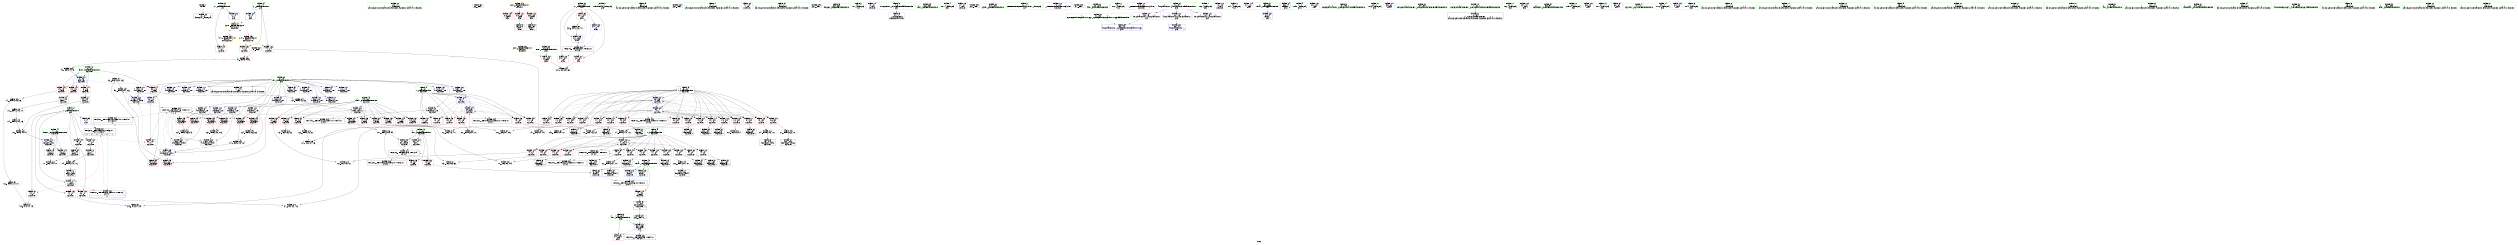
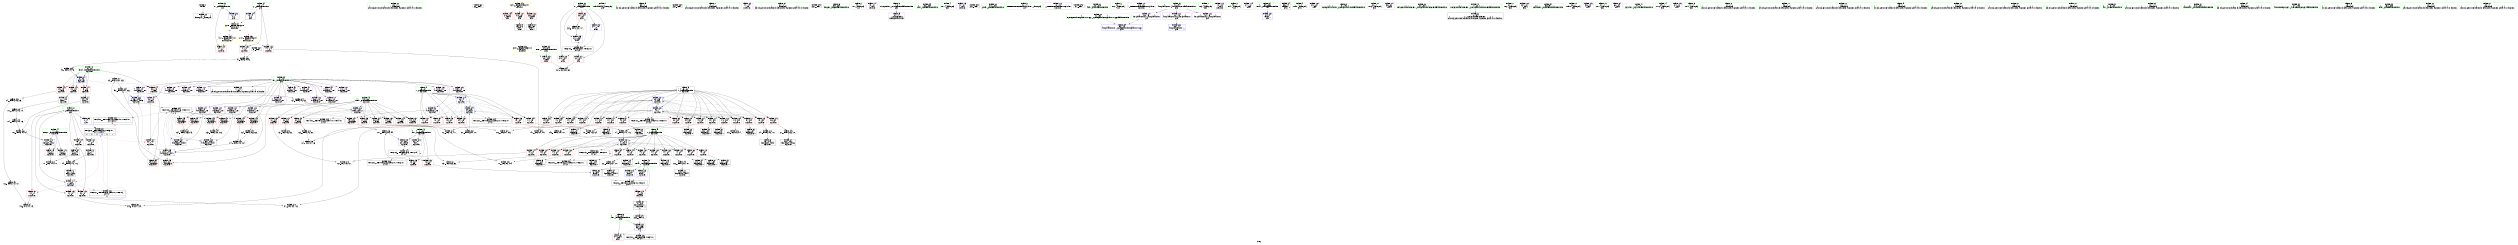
(425, 123) -> (425, 123)
